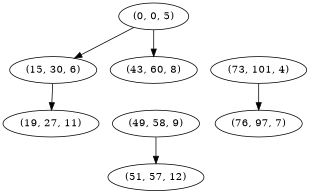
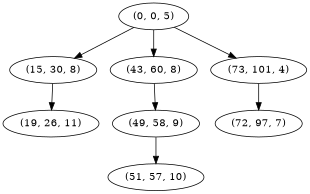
none -> (202, 41)
(53, 70) -> (53, 70)
none -> (155, 93)
(51, 124) -> (51, 124)
(259, 124) -> (259, 124)
(156, 177) -> (156, 177)
